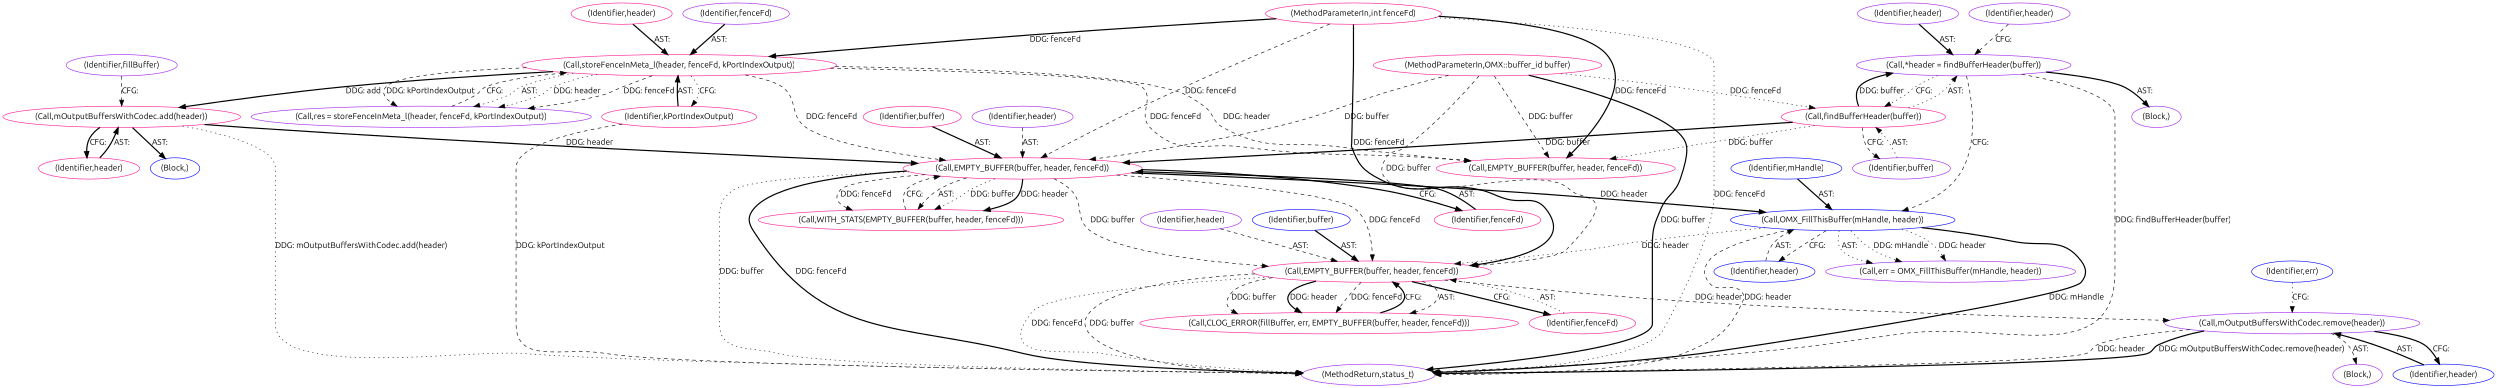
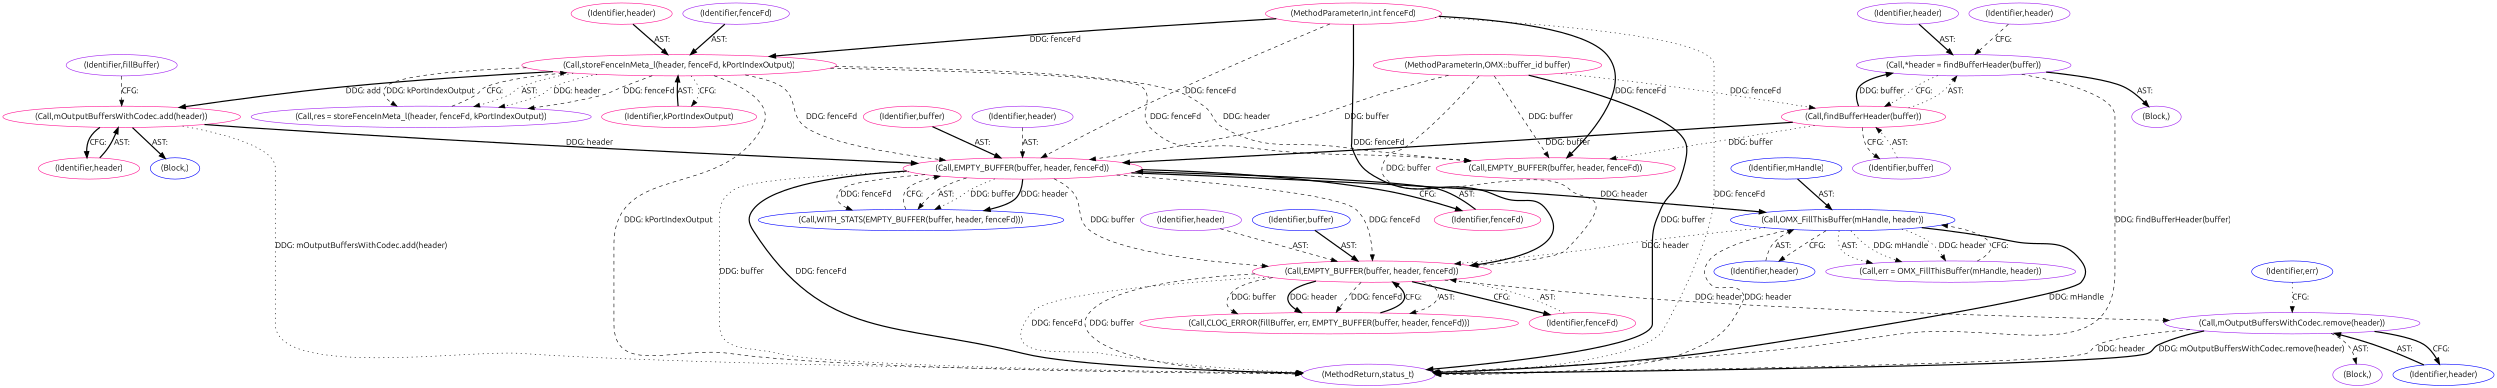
(1967, 157) -> (1989, 241)
(911, 220) -> (911, 220)
(599, 353) -> (765, 357)
